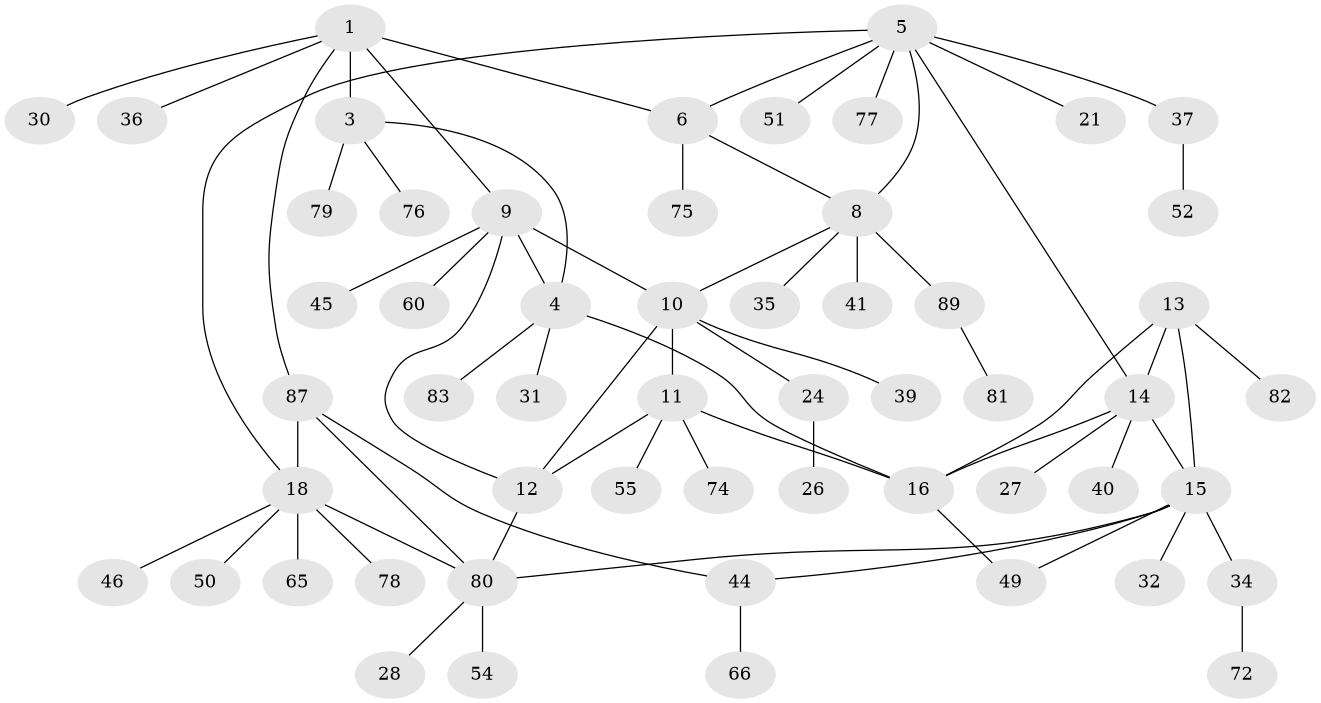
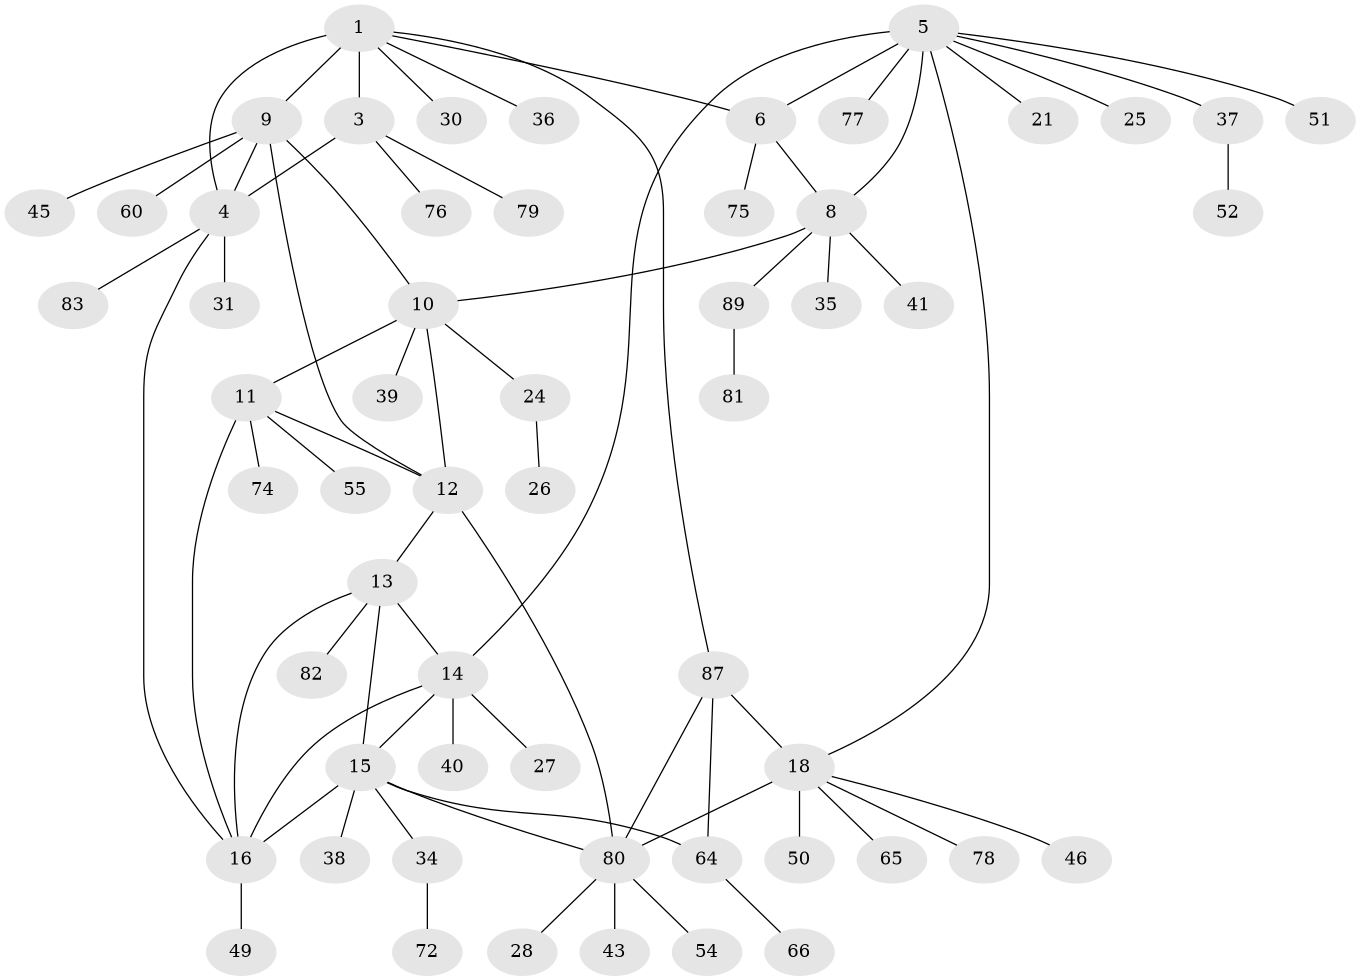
none -> (230, 85)
none -> (1136, 121)
none -> (415, 536)
(1104, 536) -> (301, 814)
(740, 583) -> (707, 860)
(1150, 583) -> (335, 860)
none -> (615, 952)
